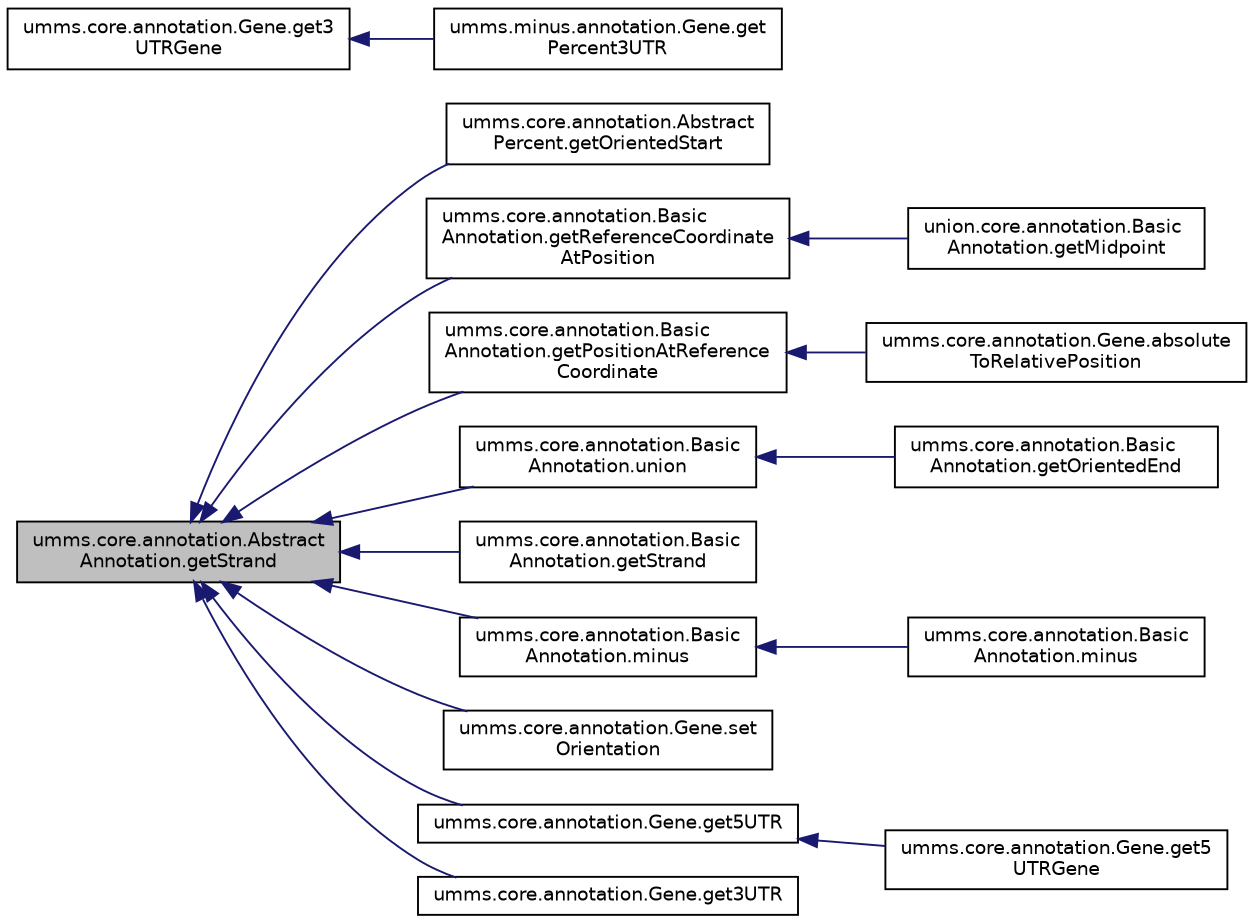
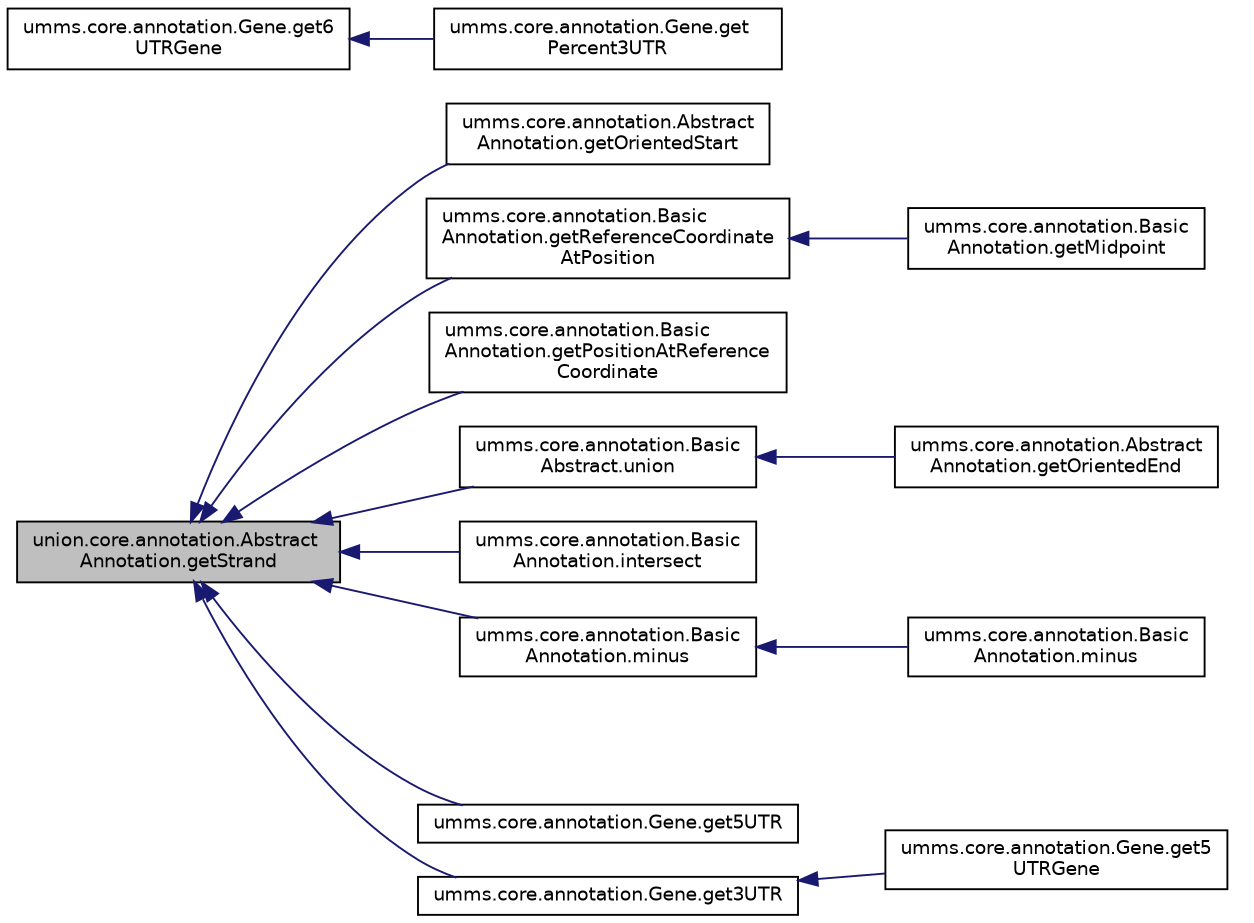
(179, 39) -> (179, 39)
(608, 39) -> (608, 39)
(608, 134) -> (608, 134)
(1056, 238) -> (1056, 238)
(1056, 352) -> none
(608, 457) -> (608, 457)
(1056, 457) -> (1056, 457)
(179, 552) -> (179, 552)
(608, 552) -> (608, 552)
(608, 740) -> none
(851, 843) -> (851, 876)
